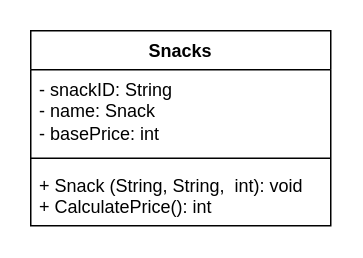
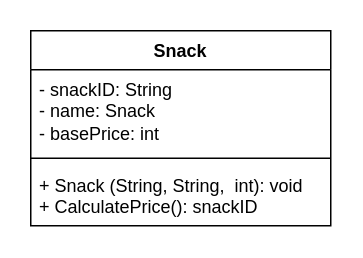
(181, 52) -> (181, 52)
(182, 209) -> (182, 209)
